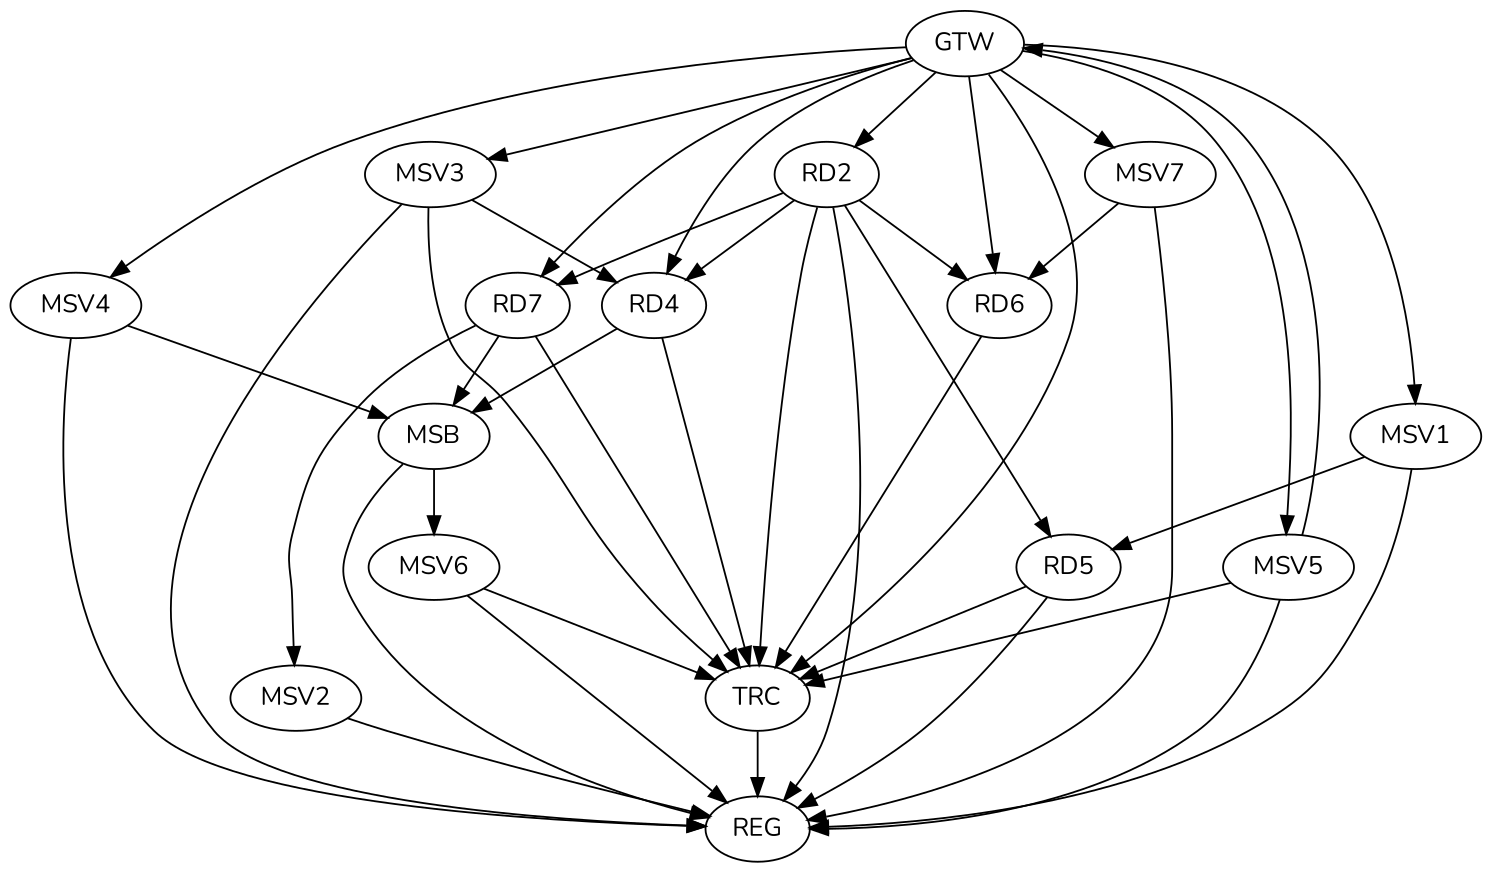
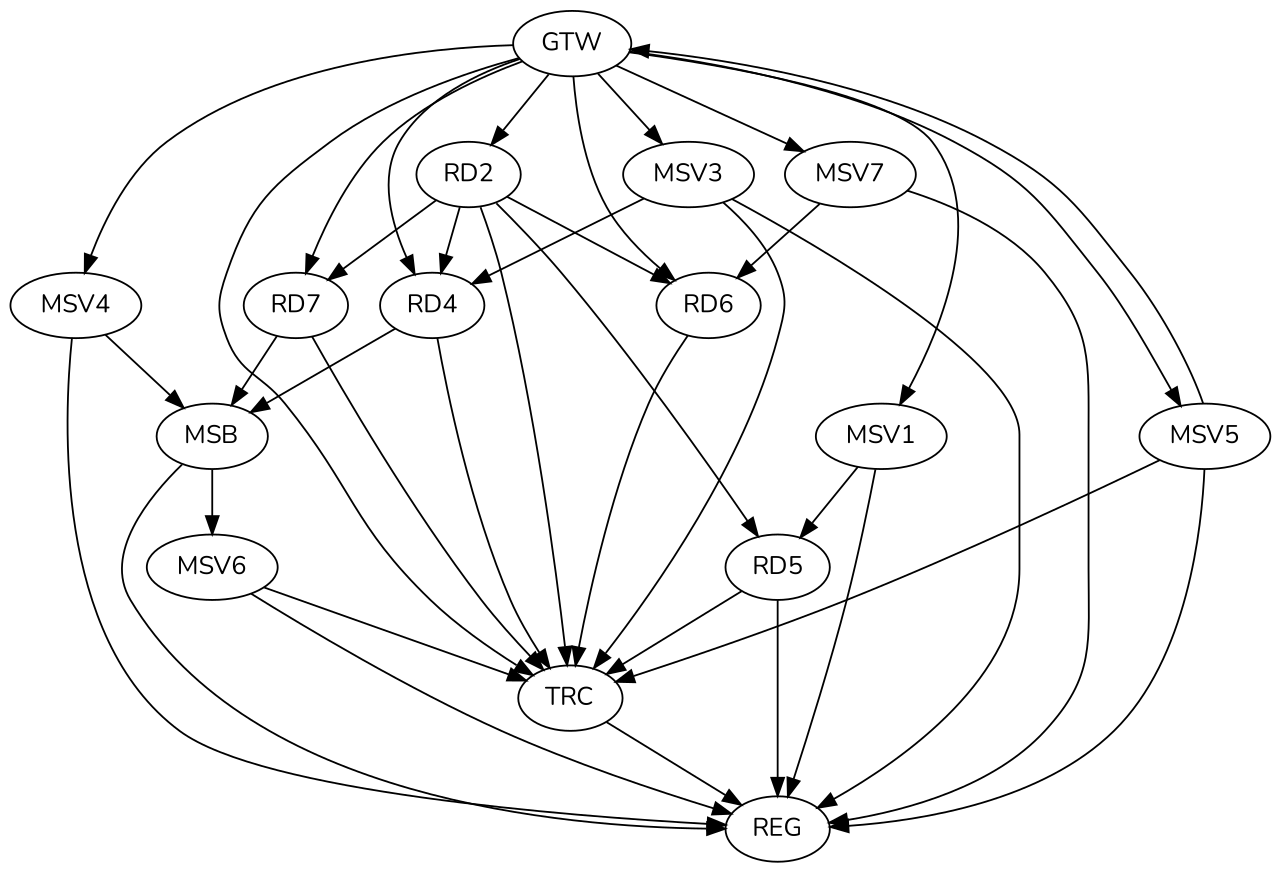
(860, 502) -> none
(296, 698) -> none
